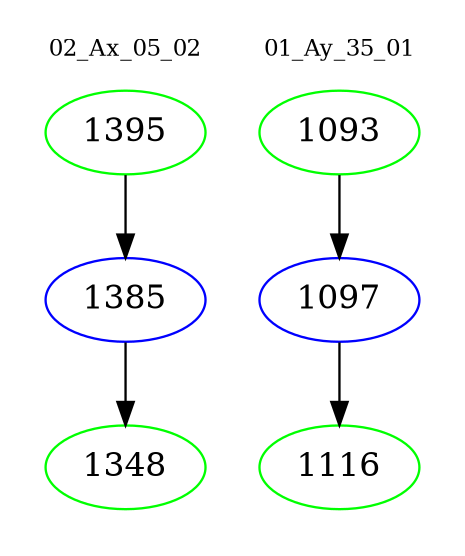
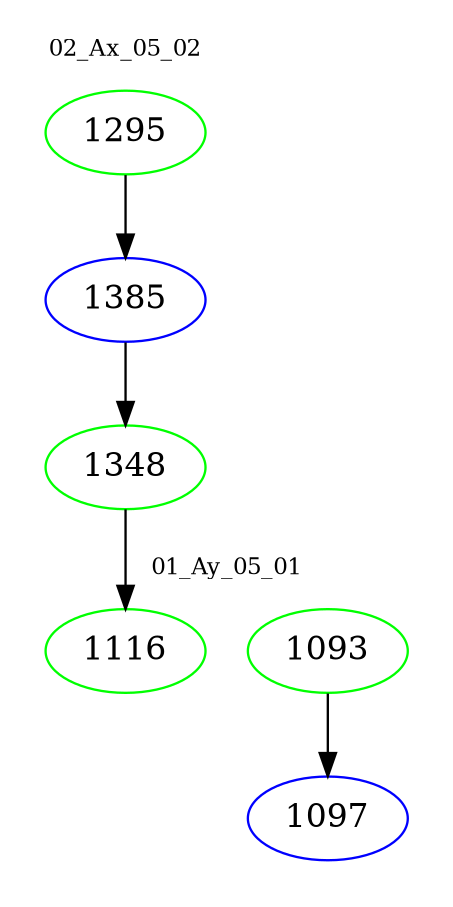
(339, 50) -> (227, 568)
(126, 133) -> (126, 133)
(339, 372) -> (126, 561)
